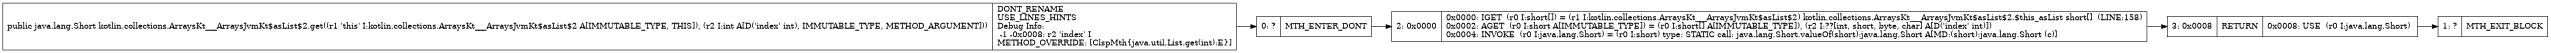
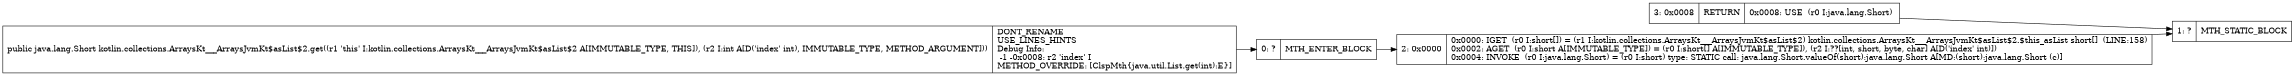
(1326, 26) -> (1328, 49)
(2505, 26) -> (2244, 31)
(2154, 27) -> (2159, 34)
